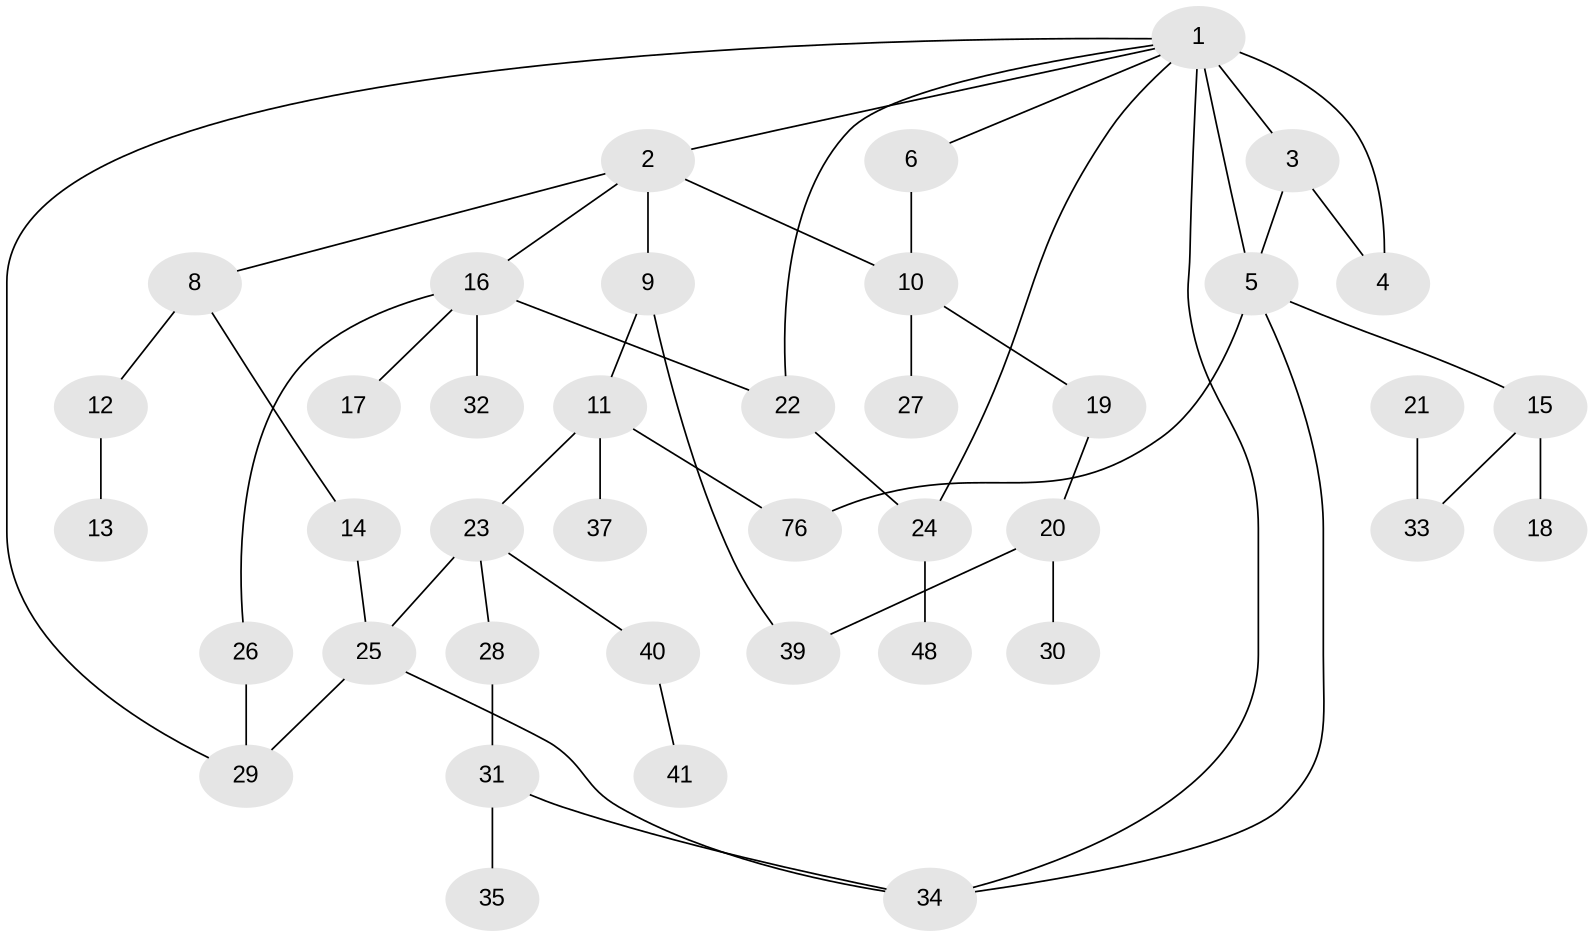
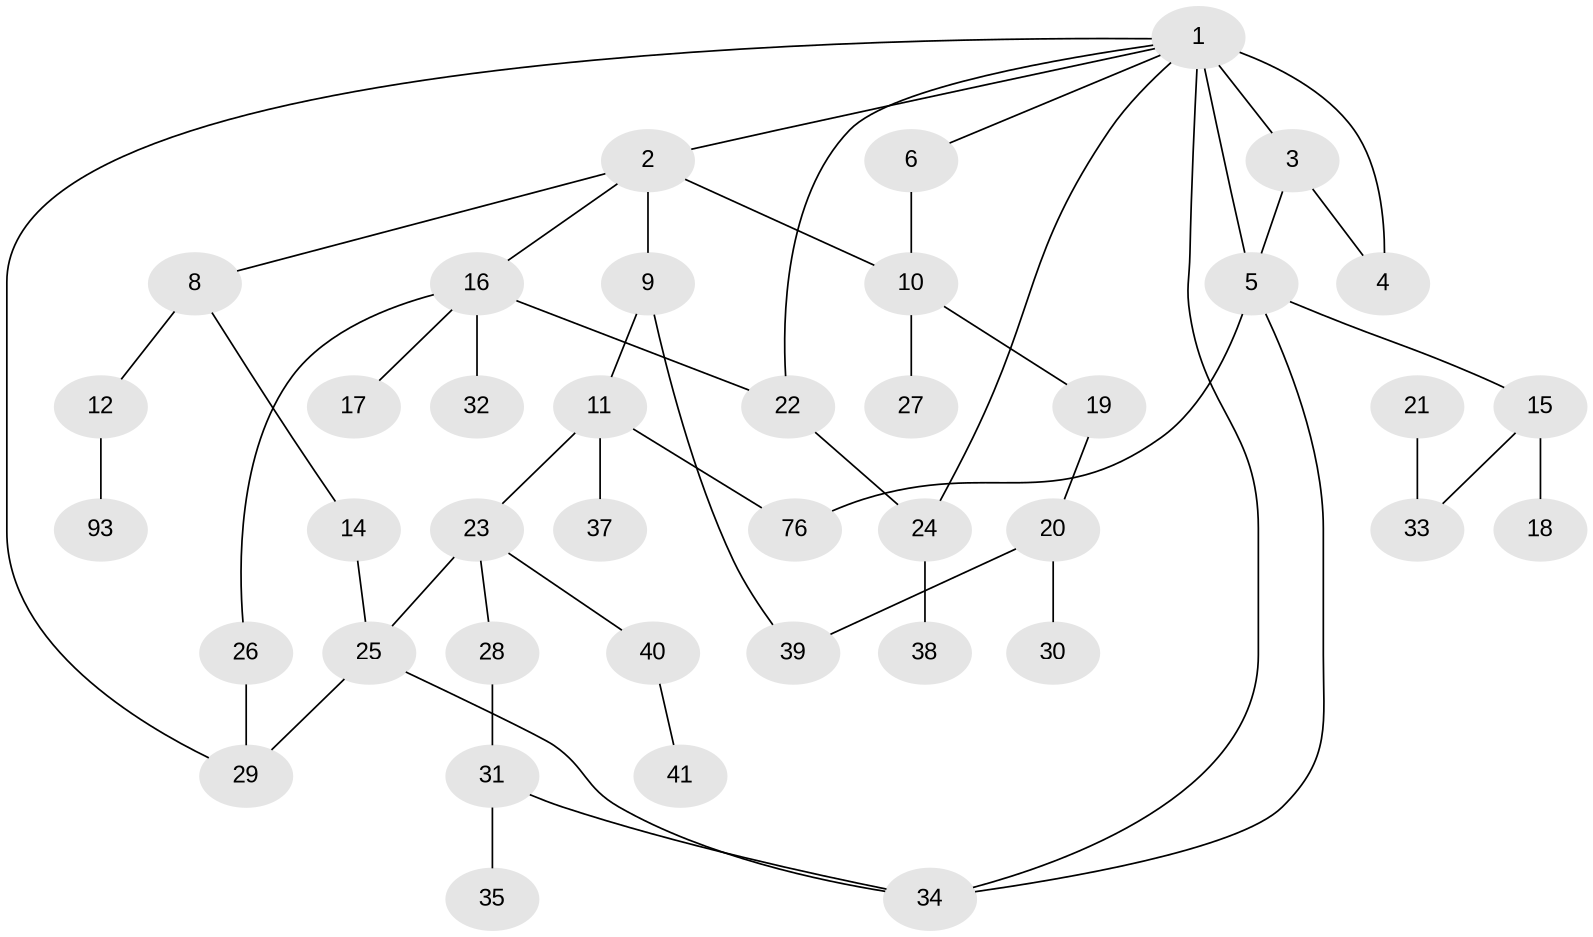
(101, 530) -> (101, 530)
(925, 653) -> (925, 653)
